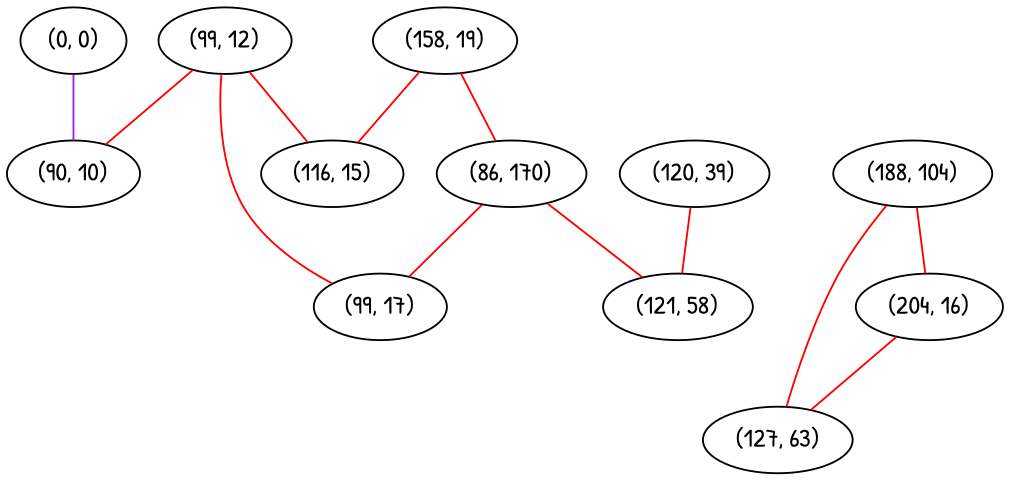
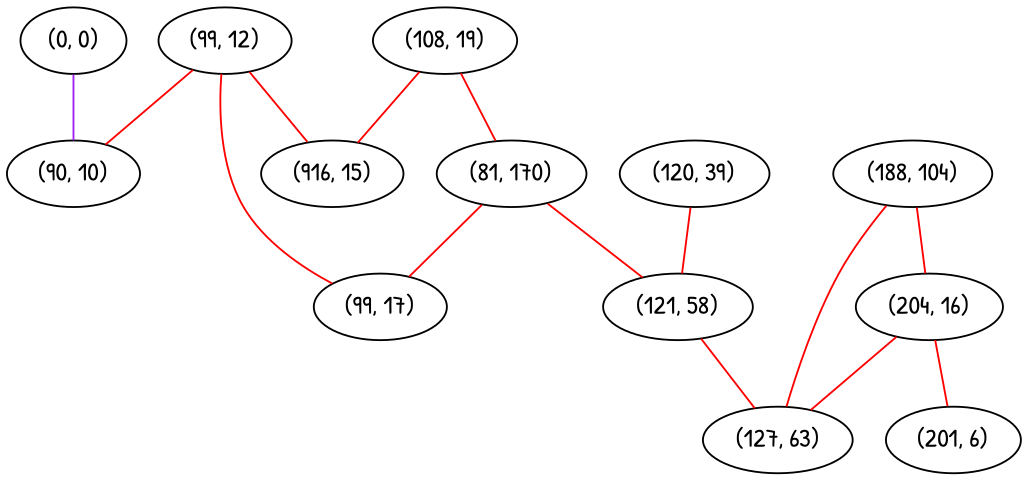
(445, 41) -> (445, 41)
(332, 174) -> (332, 174)
(512, 174) -> (512, 174)
none -> (728, 373)
none -> (953, 440)
